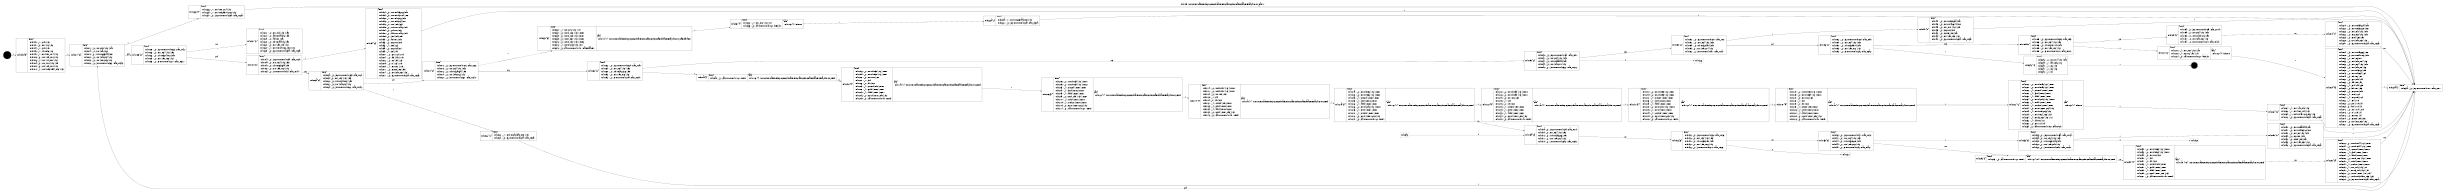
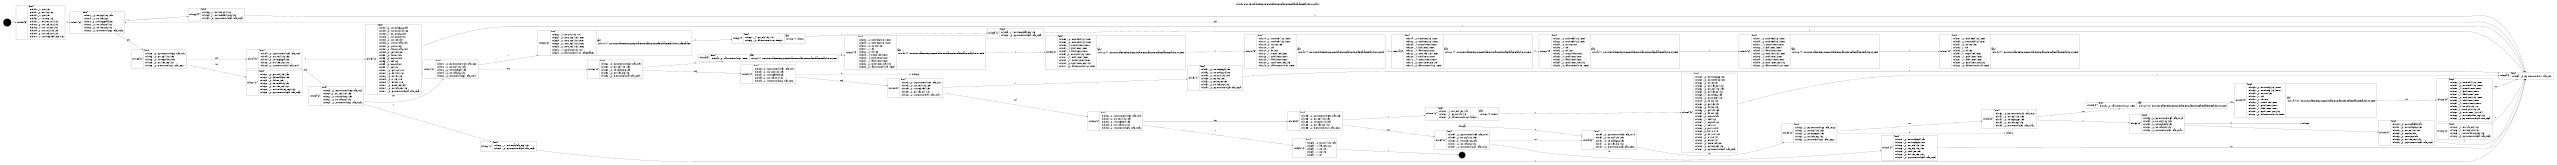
(2046, 105) -> none
(1499, 126) -> (1535, 140)
